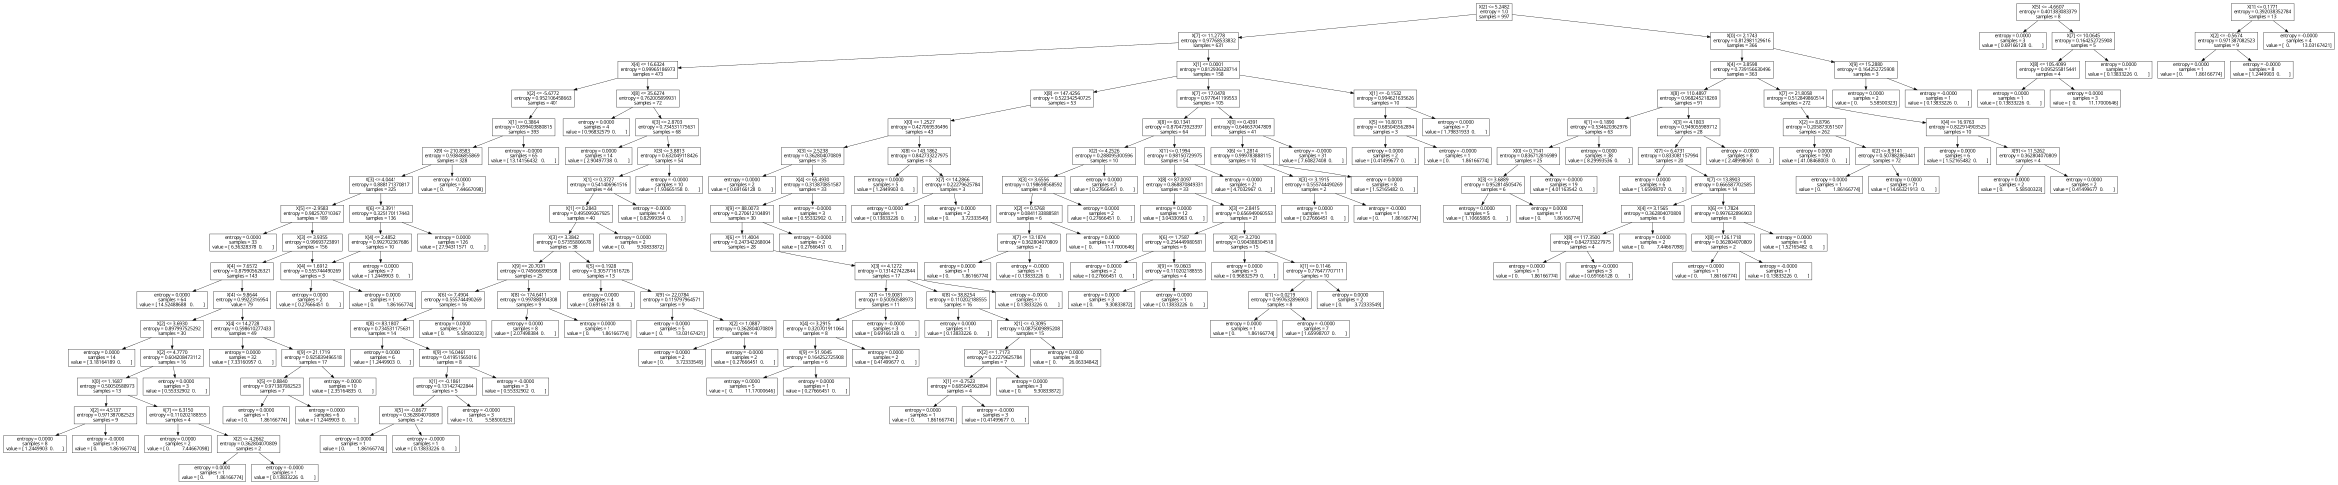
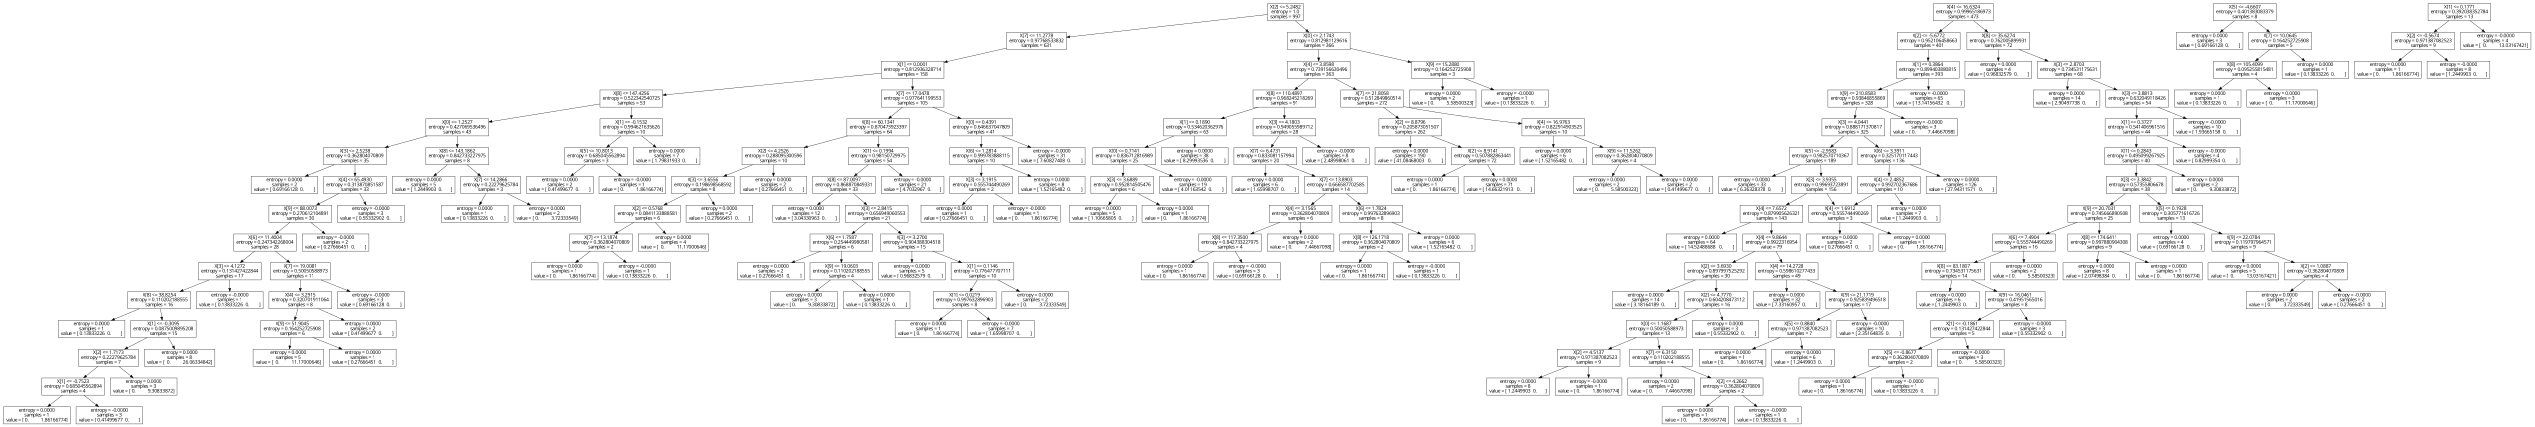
(930, 55) -> none
(2048, 70) -> (2245, 70)
(1295, 84) -> (631, 111)
(886, 284) -> (281, 256)
